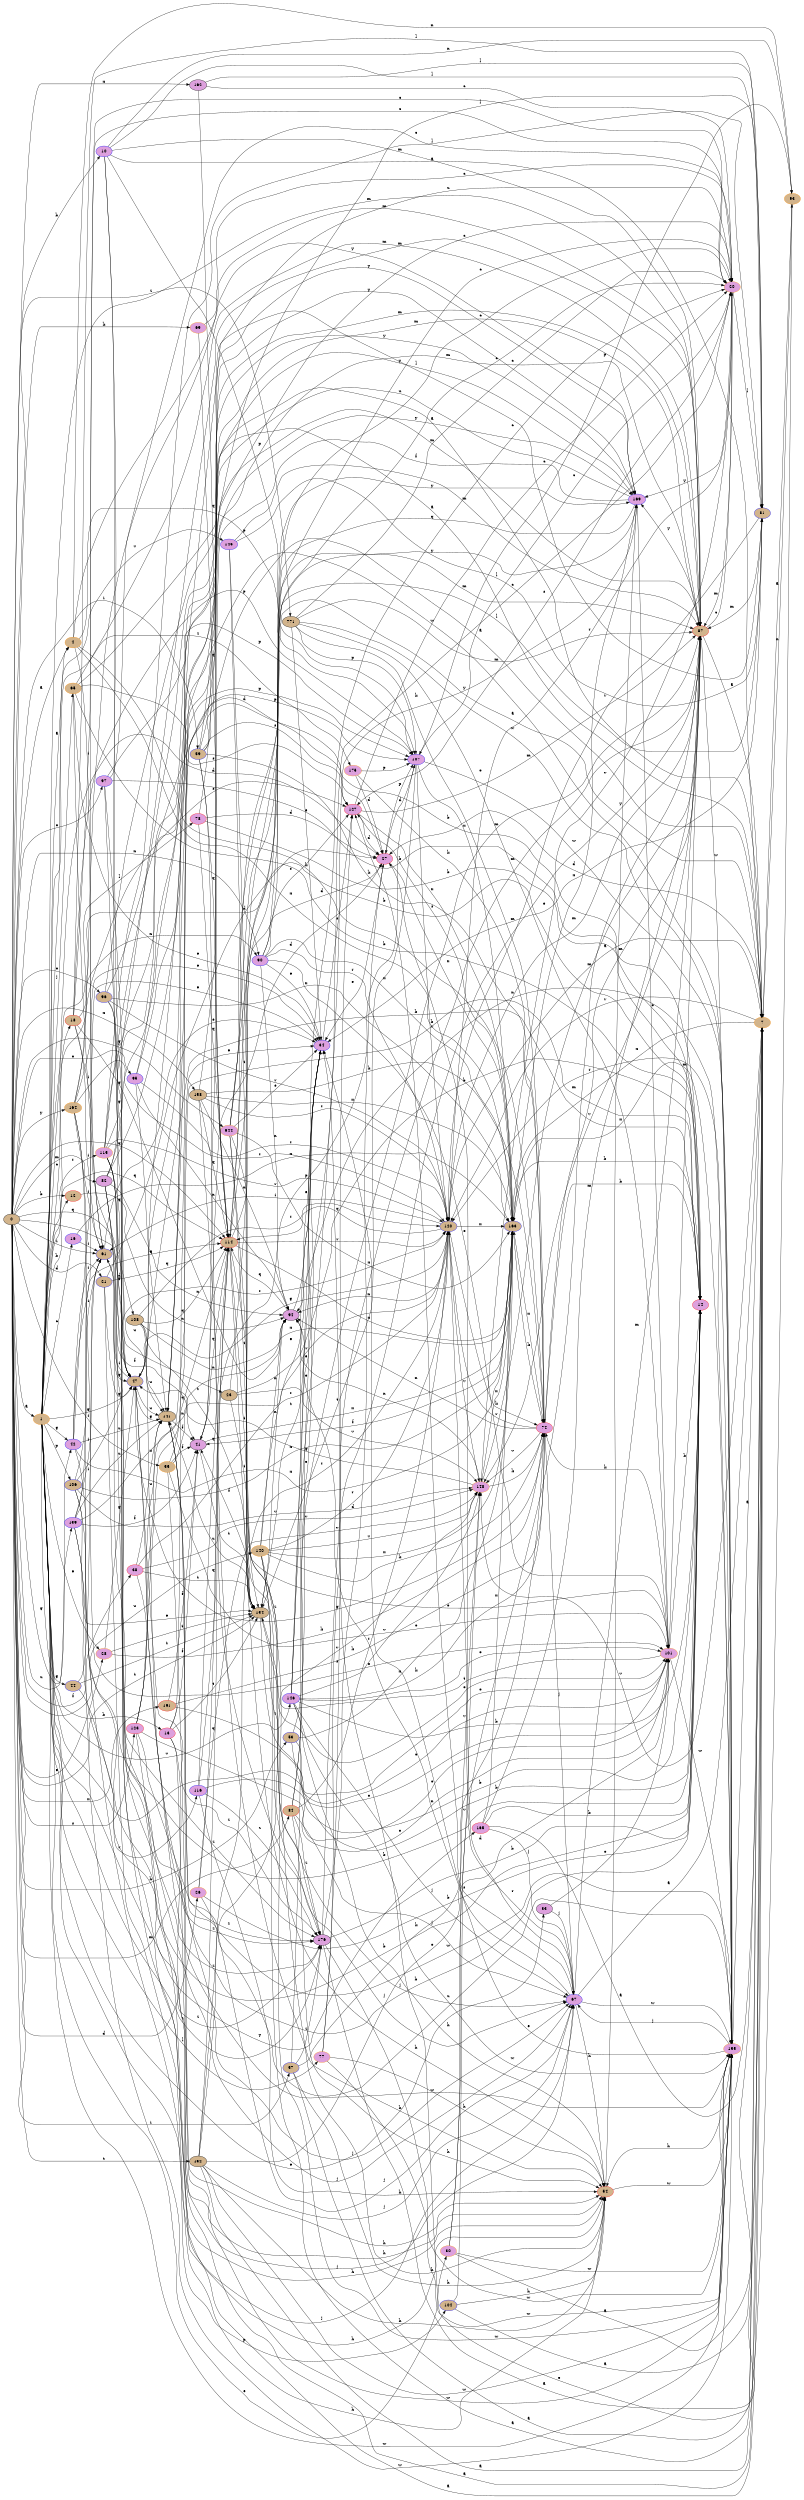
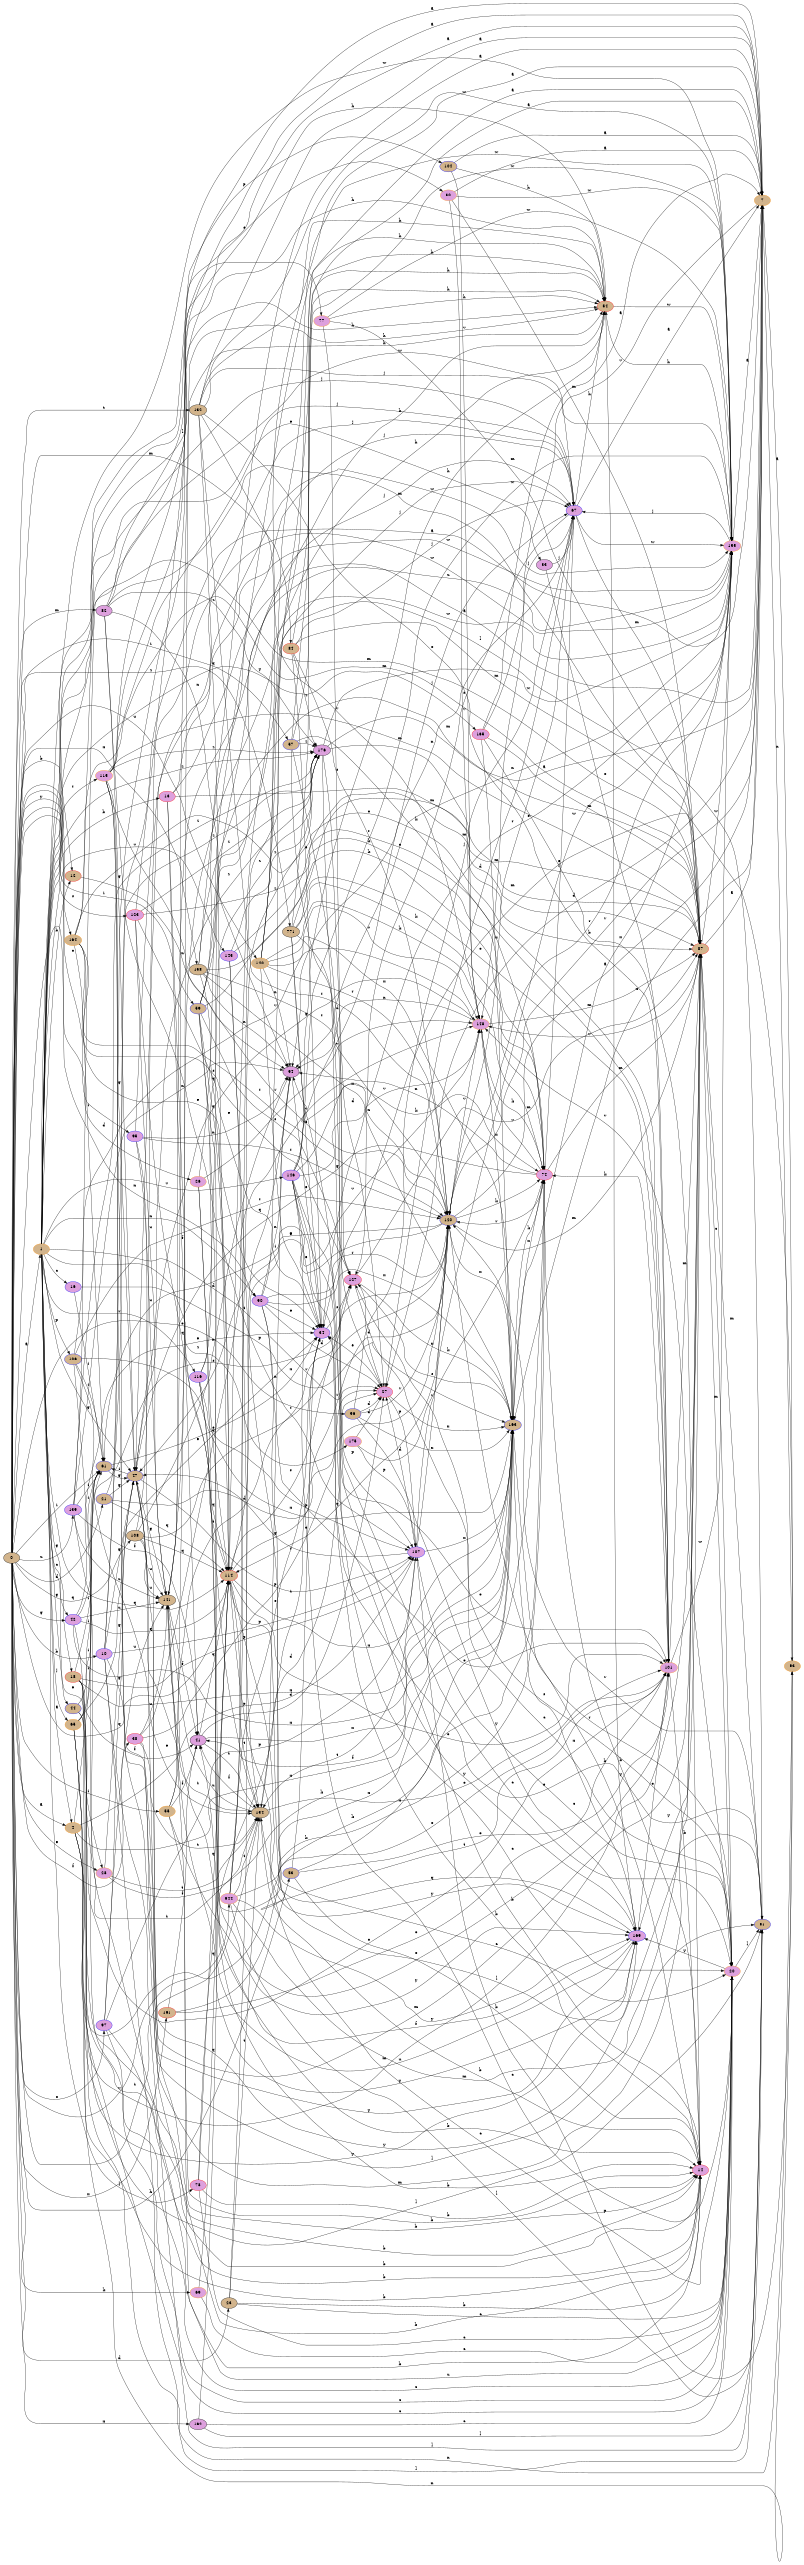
none -> (333, 972)
(121, 1188) -> (270, 1531)
